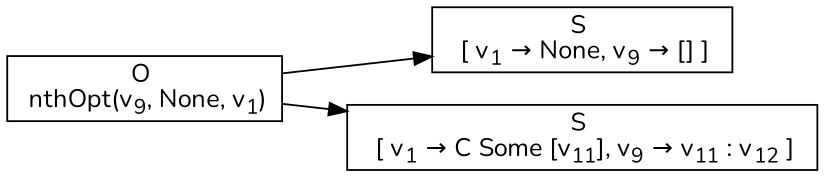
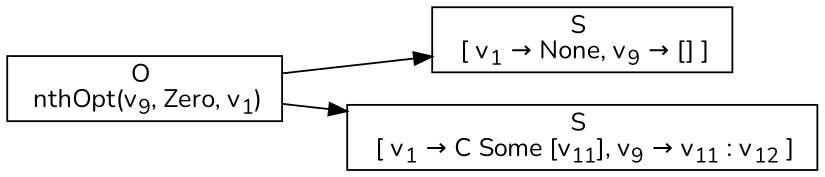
(196, 99) -> (196, 99)
